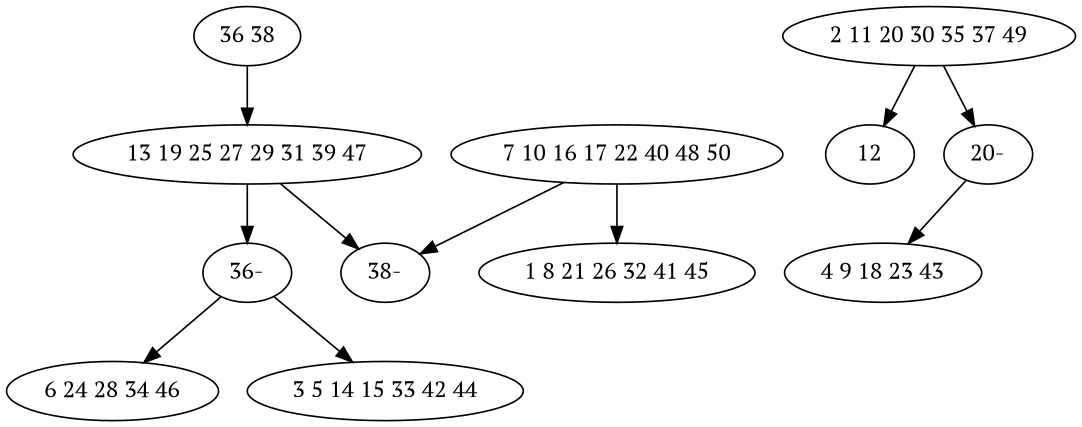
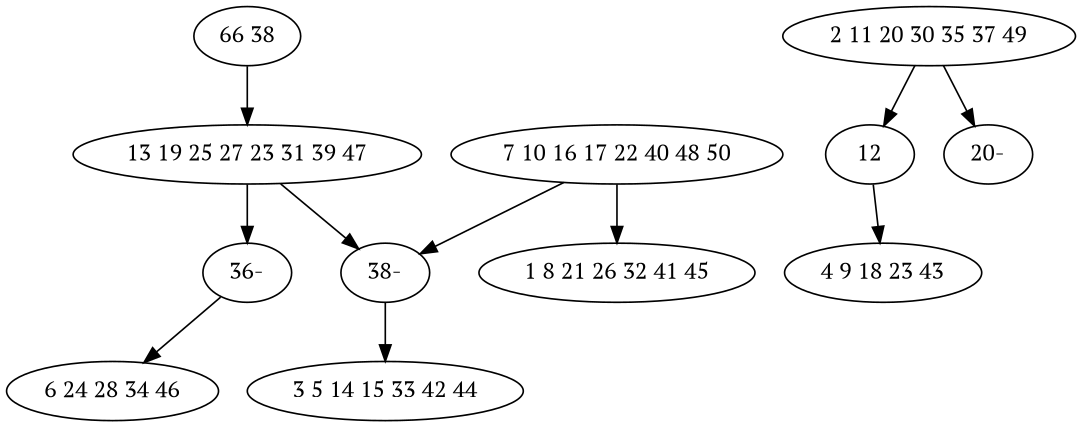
(247, 36) -> (247, 36)
(247, 154) -> (247, 154)
(943, 206) -> (876, 206)
(307, 324) -> (385, 324)
